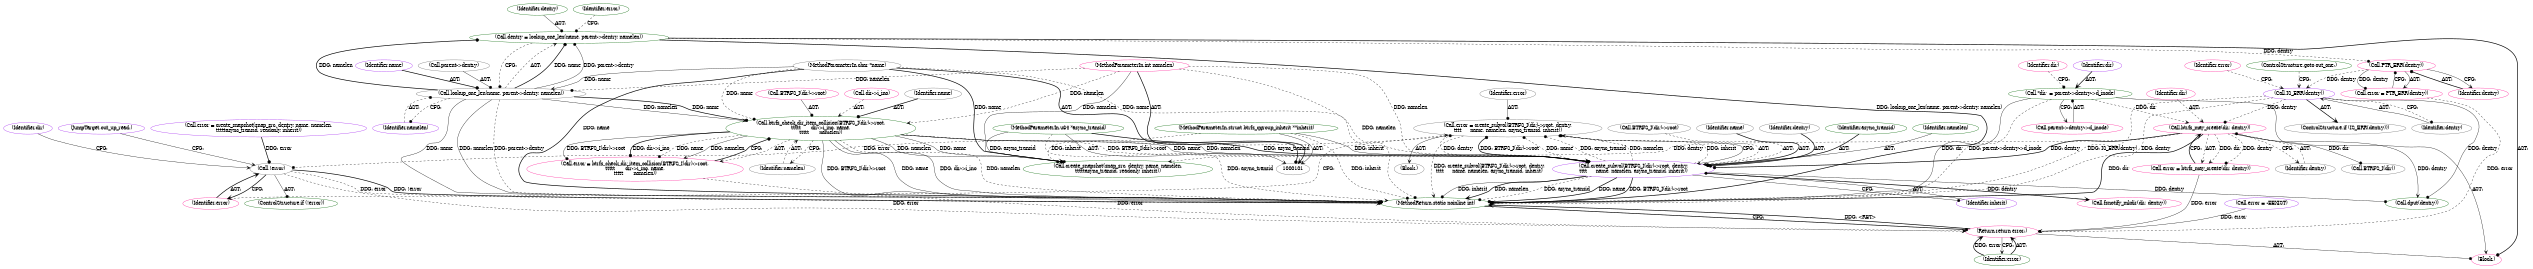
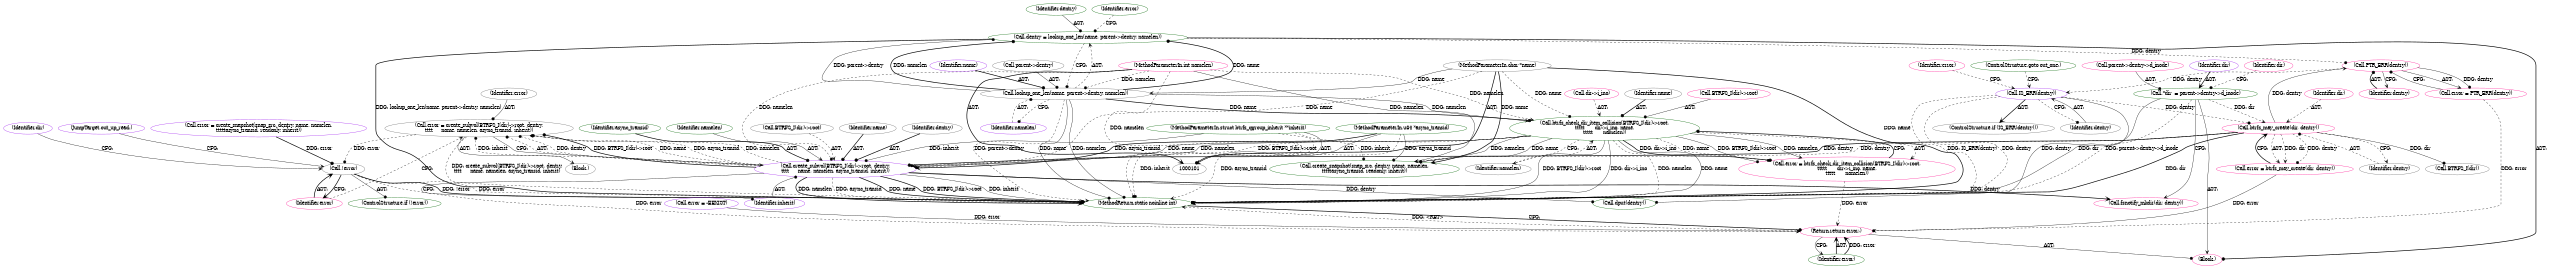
(2060, 110) -> (2194, 154)
(2341, 142) -> (2289, 79)
(1731, 213) -> (1493, 223)
